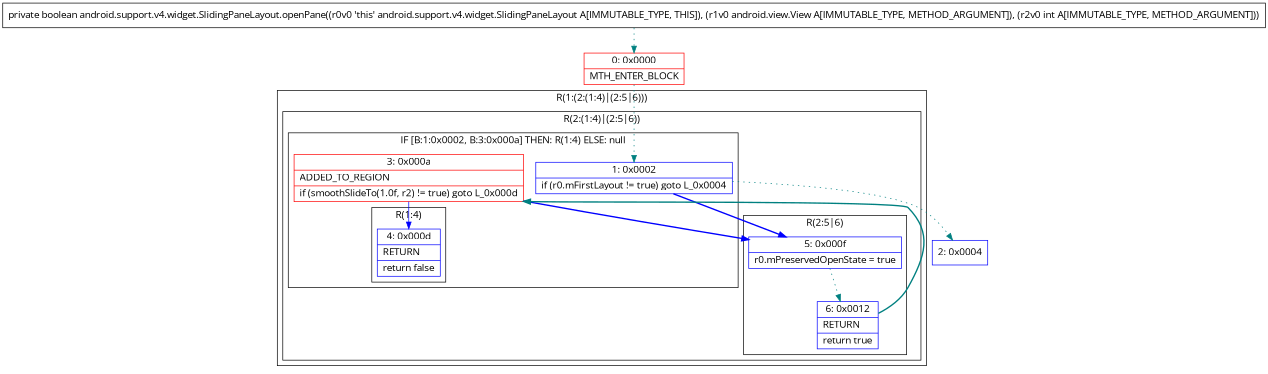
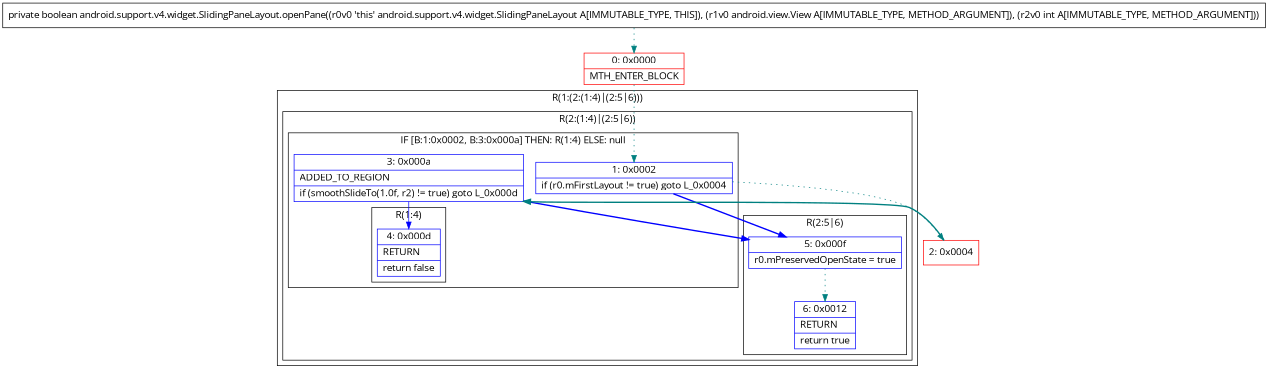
(409, 178) -> (409, 178)
(783, 203) -> (744, 202)
(960, 253) -> (951, 253)
